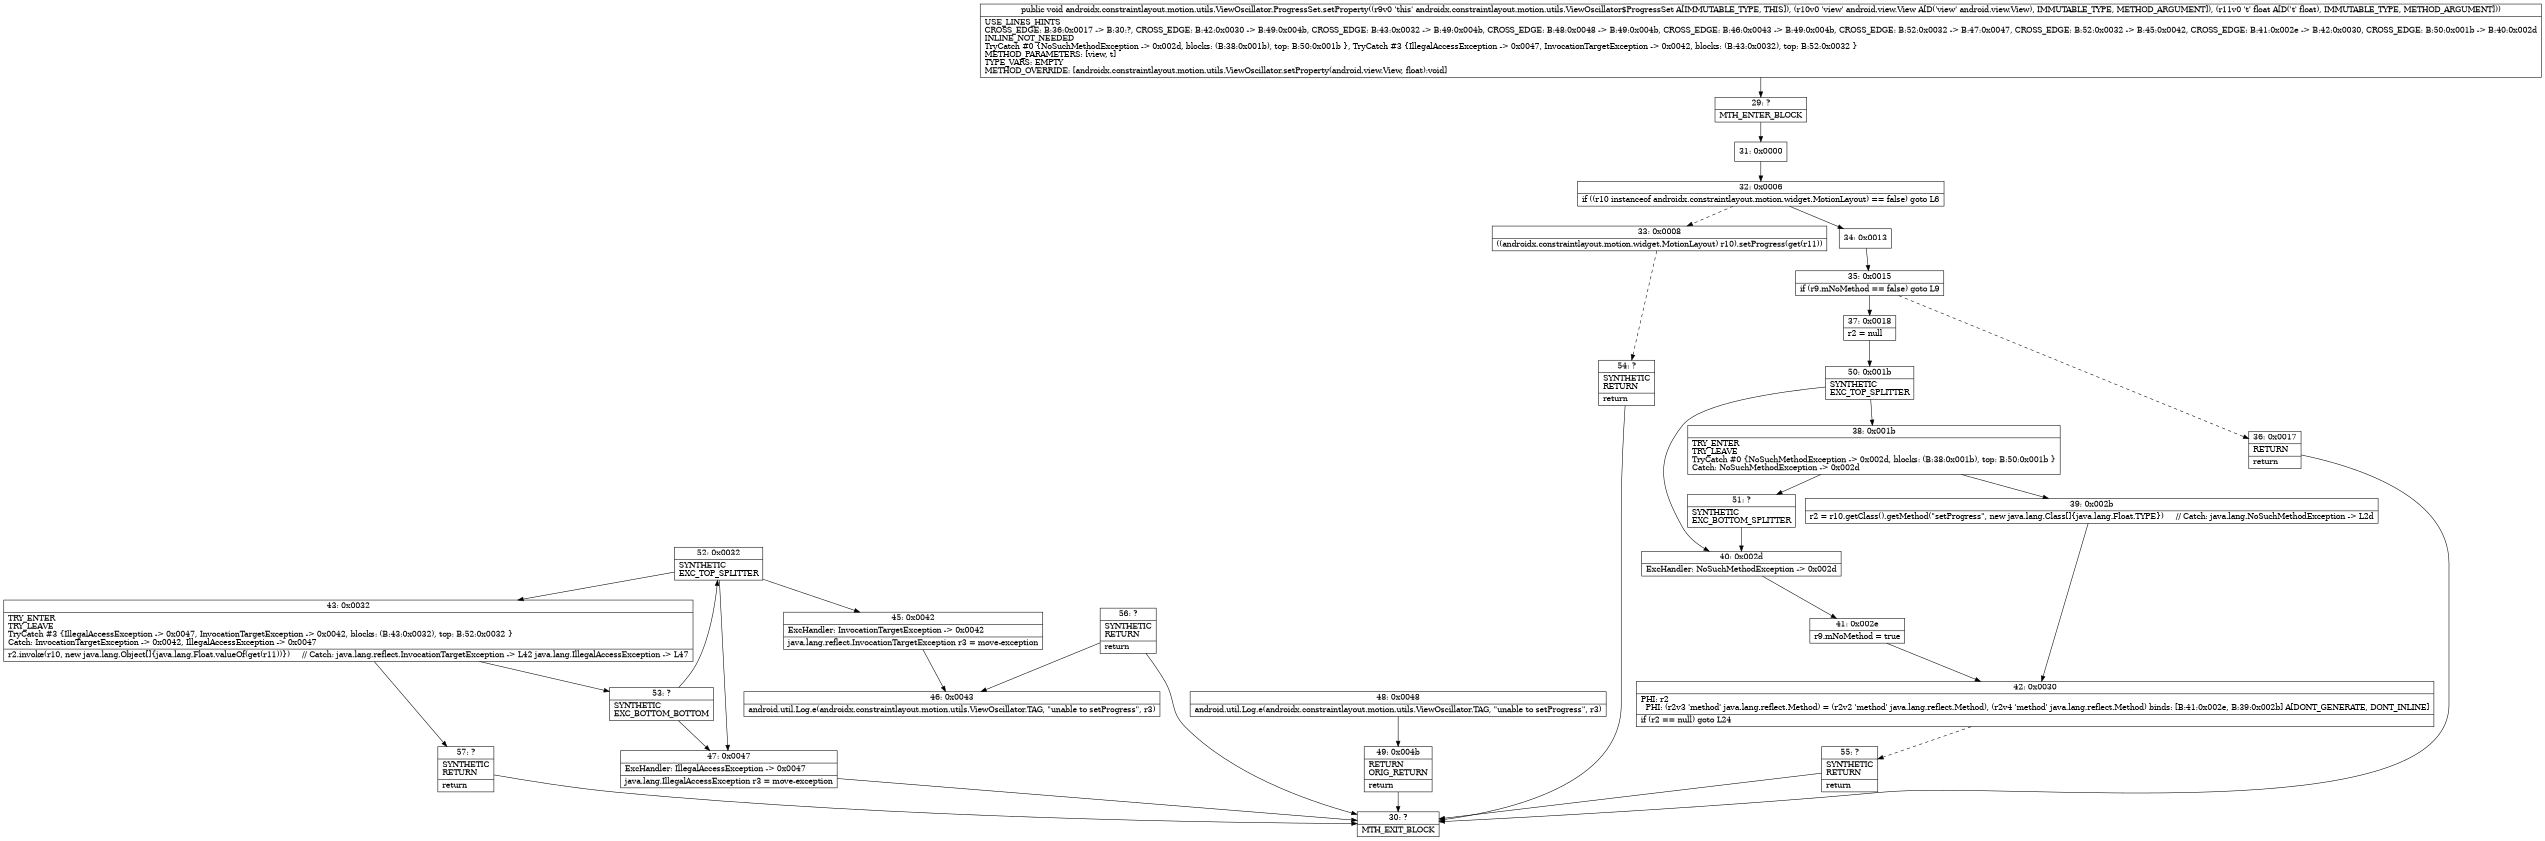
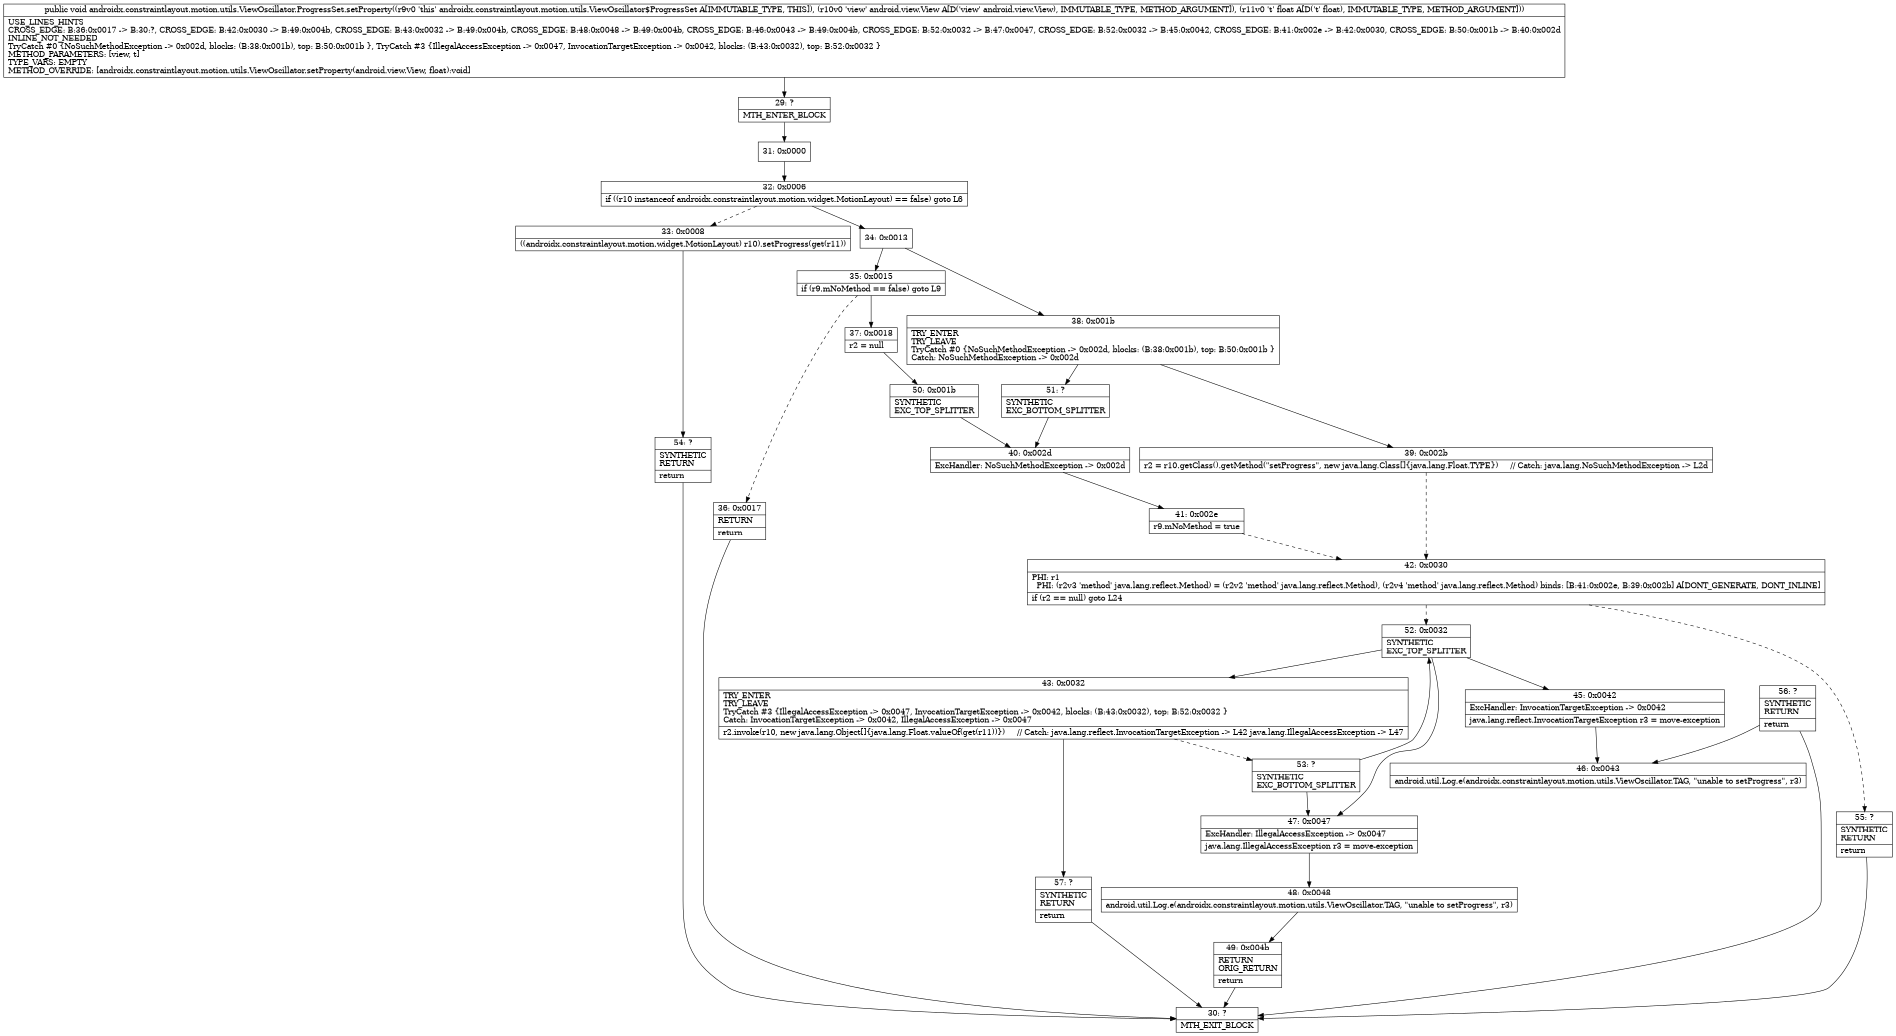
(1645, 303) -> (683, 341)
(1871, 410) -> (972, 281)
(2066, 600) -> (1426, 513)
none -> (1426, 612)
(1931, 661) -> (1289, 546)
(542, 676) -> (1211, 749)
(1656, 700) -> (1047, 578)
(661, 714) -> (1306, 785)
(1094, 799) -> (1309, 867)
